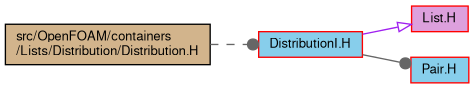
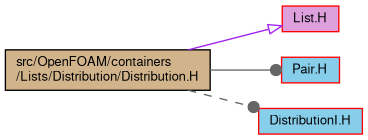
(380, 31) -> (228, 40)
(381, 58) -> (240, 70)
